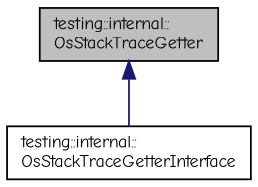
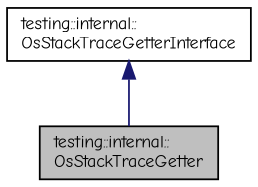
(129, 103) -> (129, 103)
